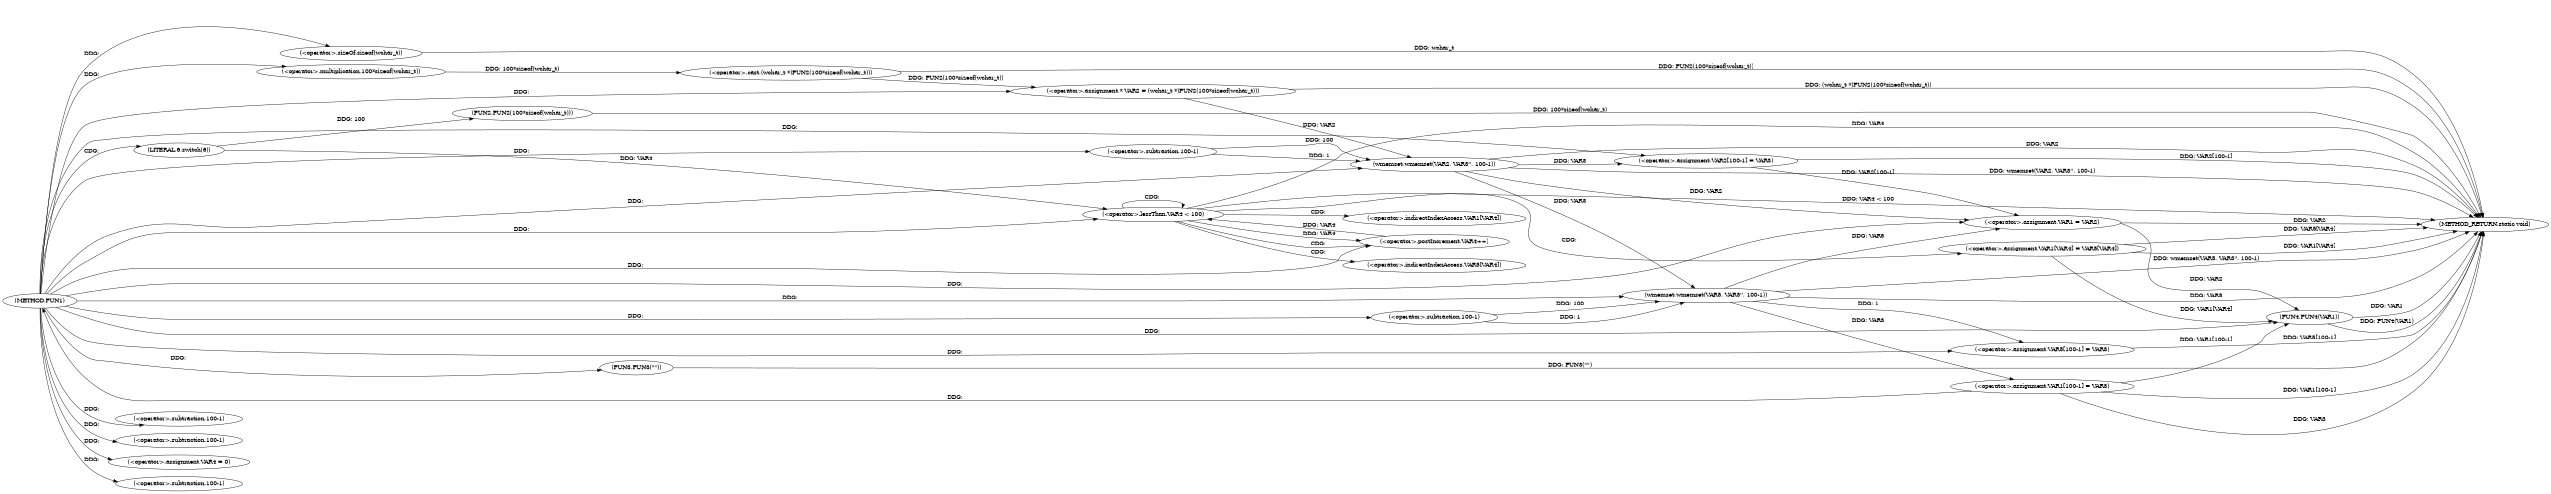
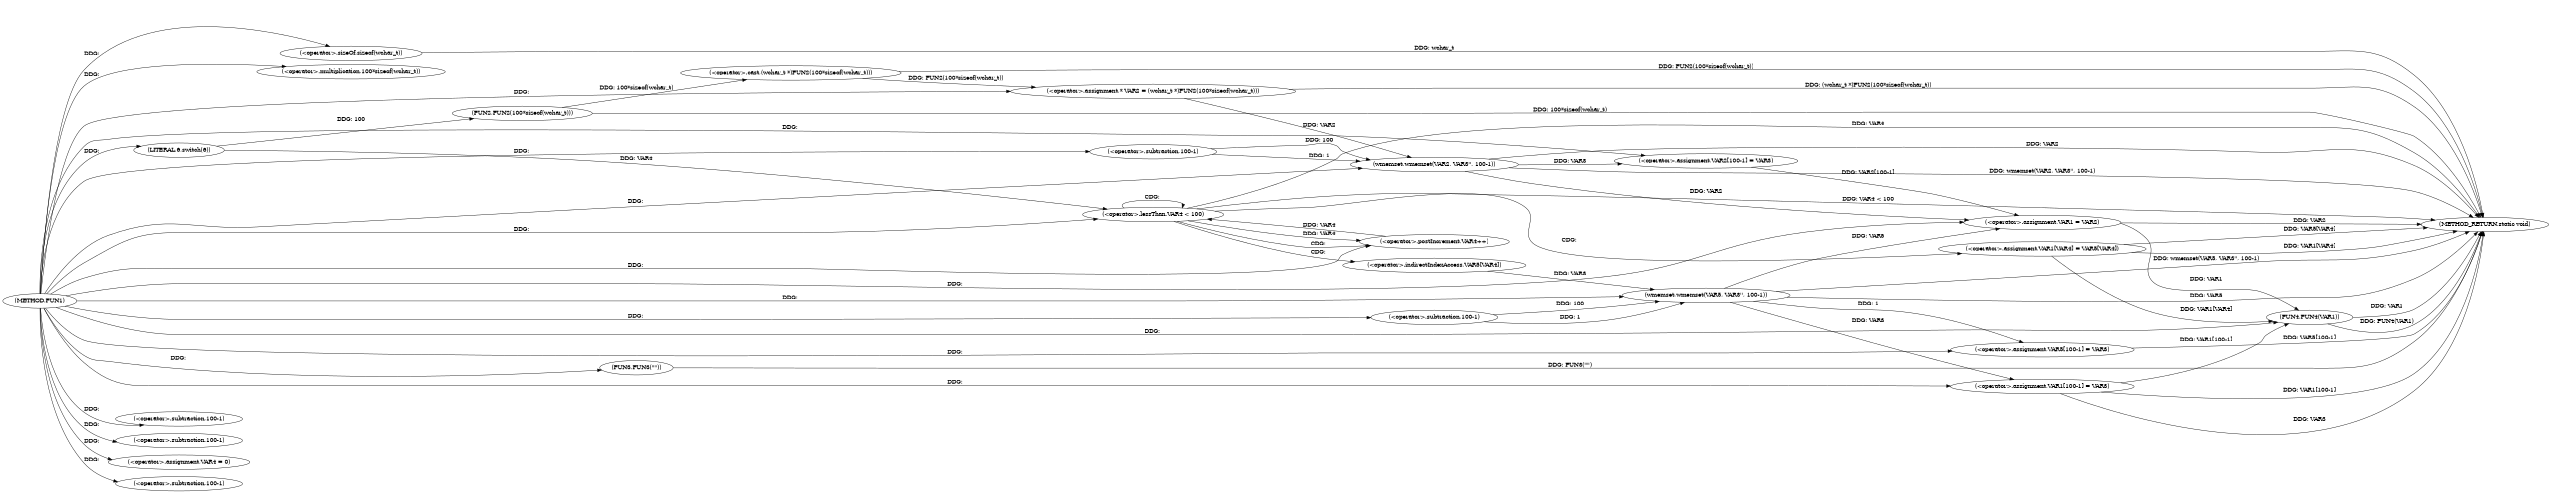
(561, 72) -> (666, 92)
(93, 151) -> (93, 151)
(2142, 159) -> none
(1434, 219) -> none
(1577, 221) -> (1581, 282)
(2206, 279) -> (2206, 279)
(987, 401) -> (978, 385)
